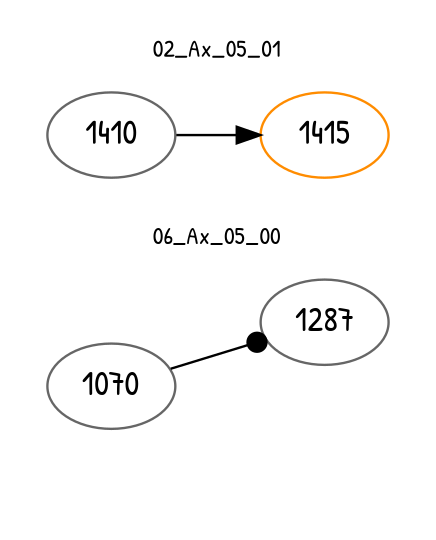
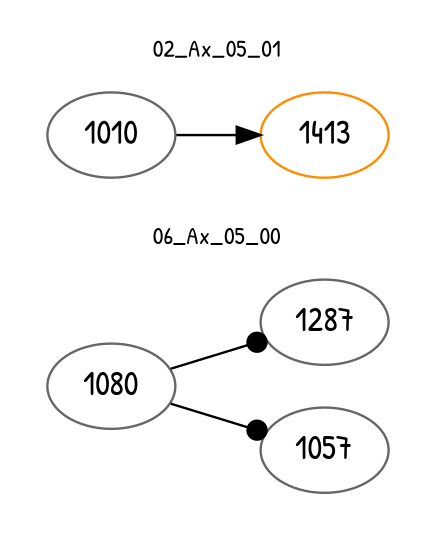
(111, 135) -> (111, 135)
(325, 135) -> (325, 135)
(111, 386) -> (111, 386)
none -> (325, 450)
